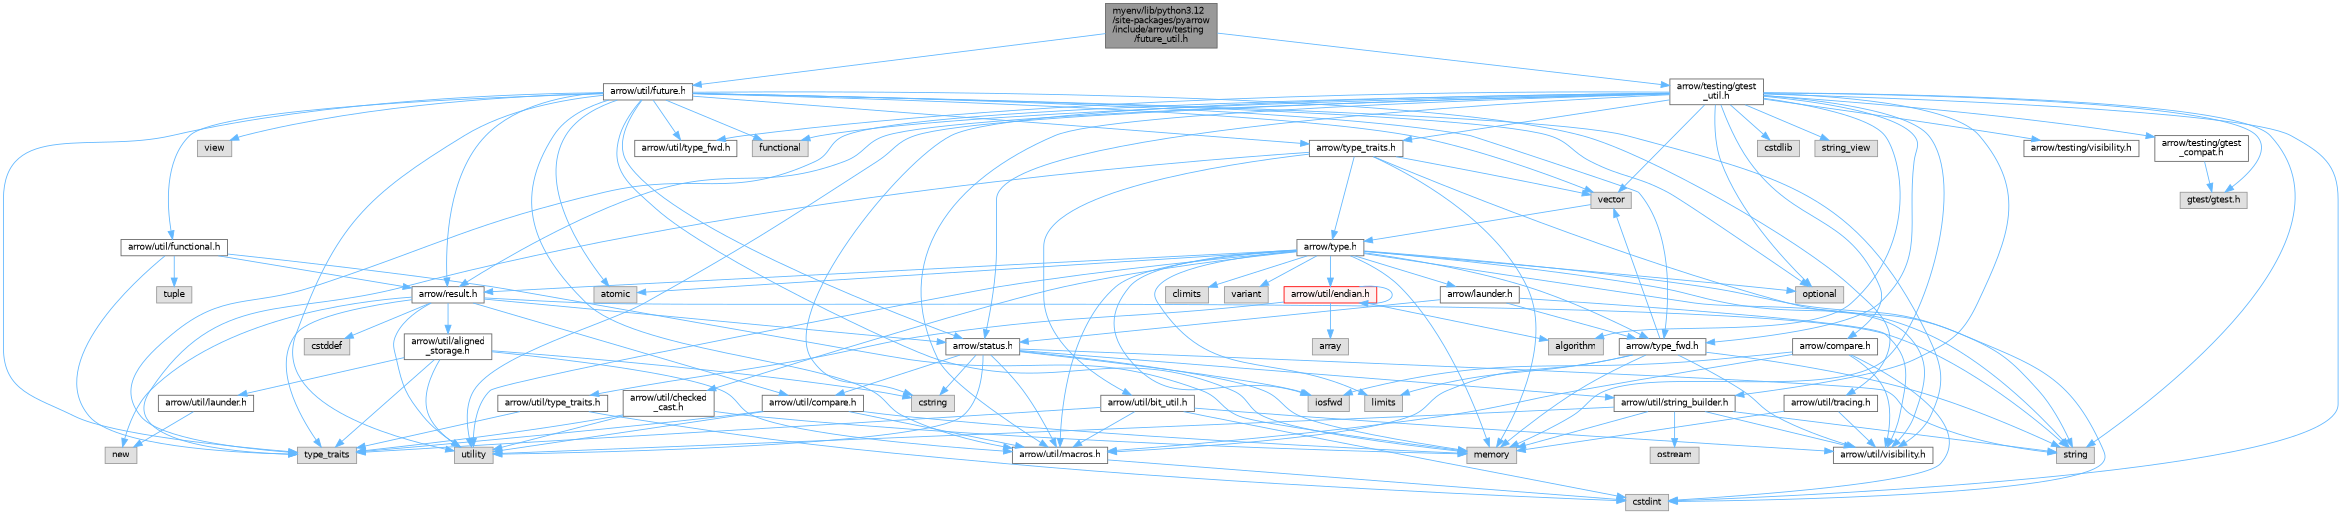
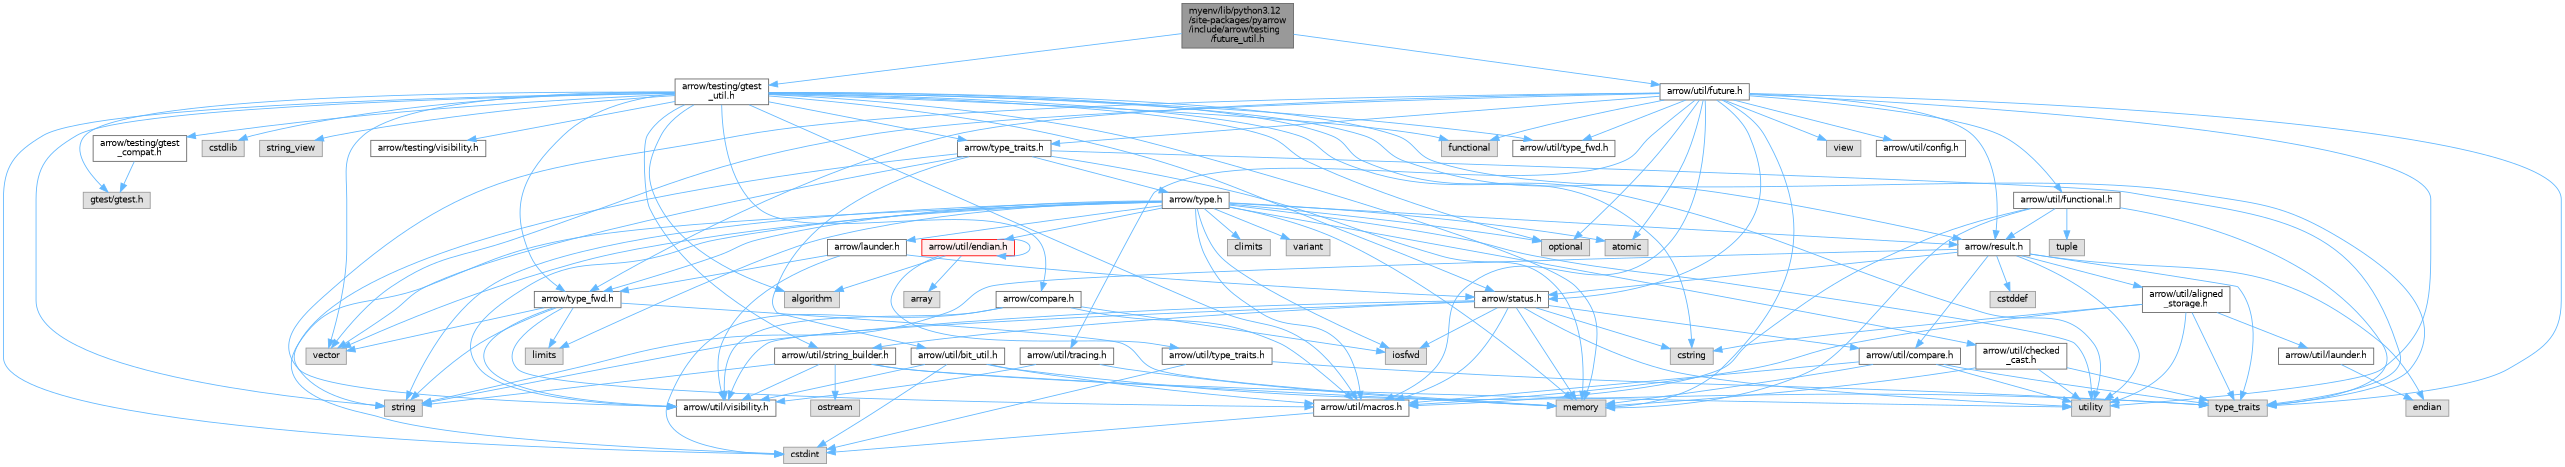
none -> (1921, 148)
(1487, 221) -> (645, 248)
none -> (1090, 317)
none -> (1776, 323)
(121, 455) -> (2427, 408)
